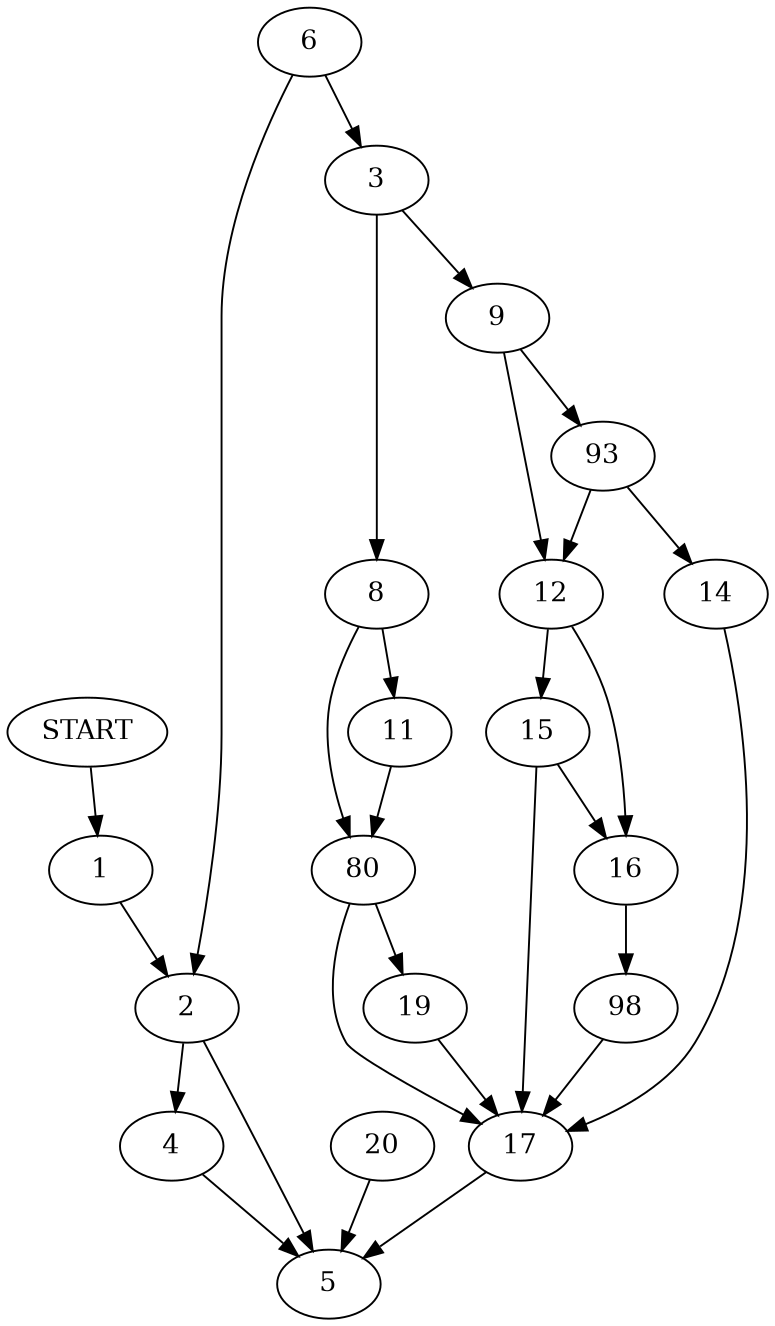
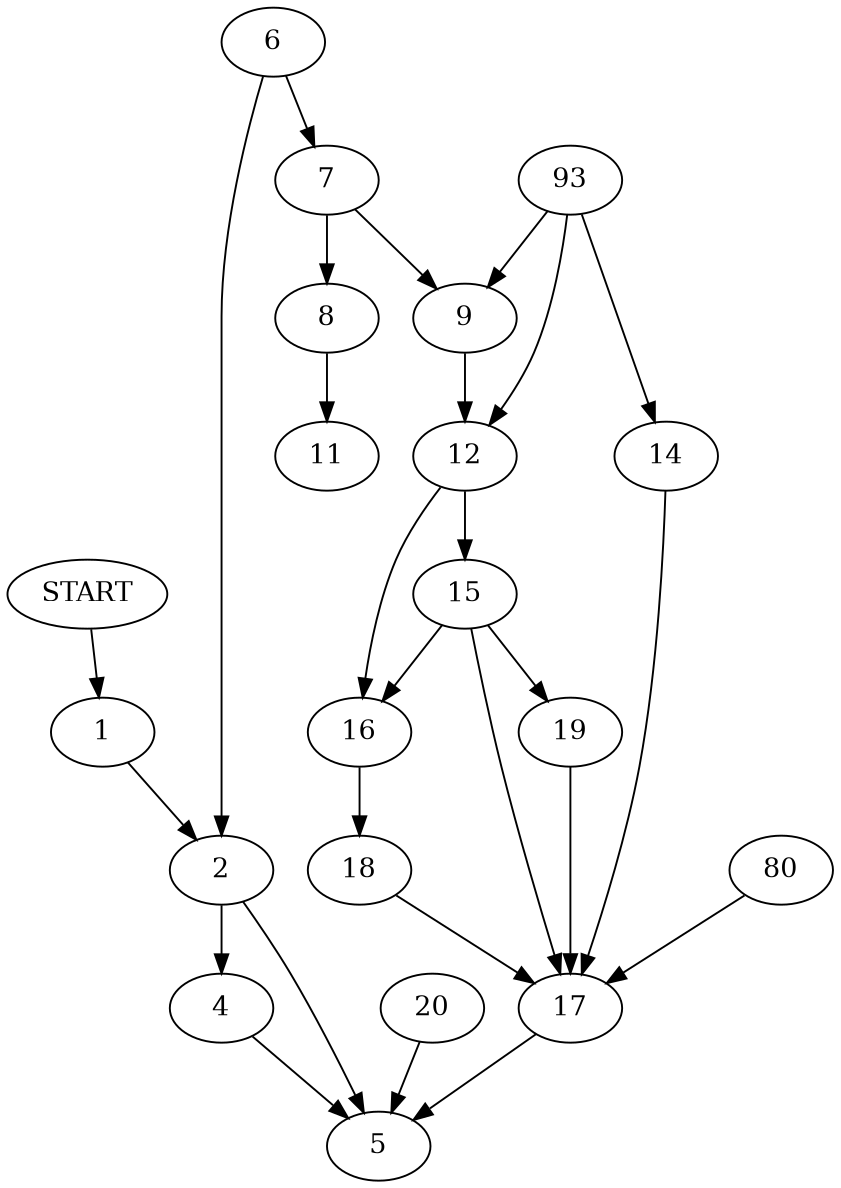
(377, 180) -> (327, 180)
(544, 380) -> (524, 242)
(328, 721) -> none
(384, 792) -> none
(386, 930) -> (512, 656)
(626, 1008) -> (360, 870)
